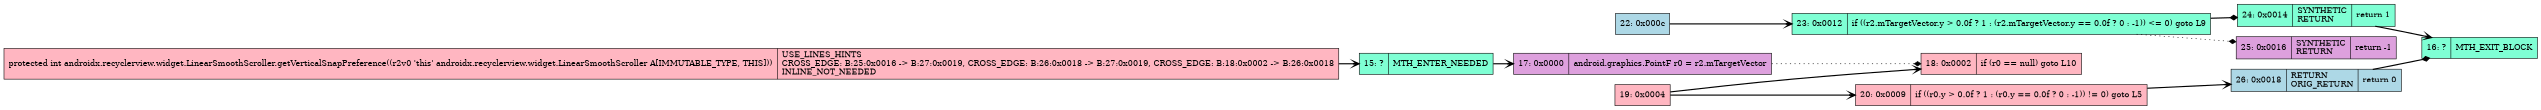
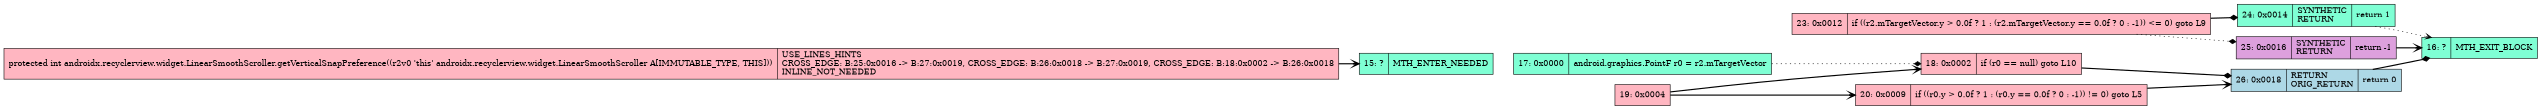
(1643, 24) -> none
(2001, 24) -> (2001, 24)
(2401, 31) -> (2401, 31)
none -> (2406, 48)
(1500, 64) -> none
(1643, 64) -> (1643, 64)
none -> (2153, 72)
